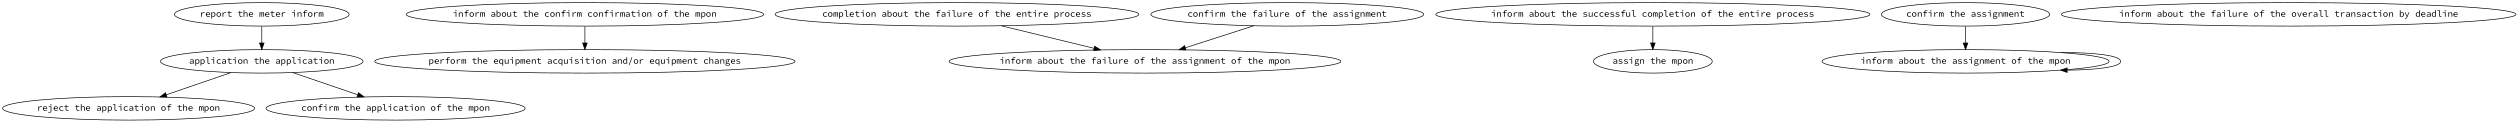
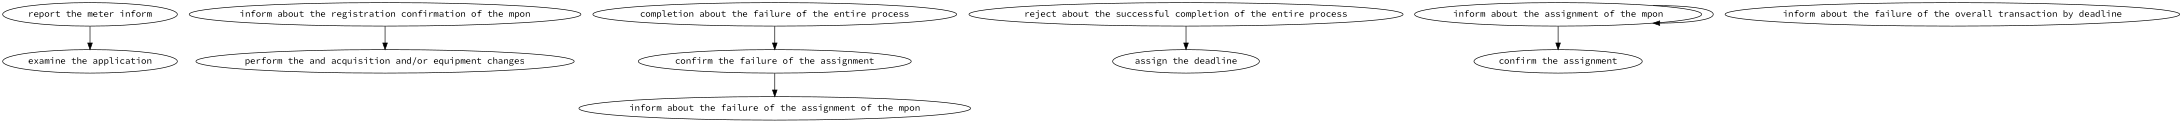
(585, 14) -> (385, 14)
(1653, 14) -> (1186, 14)
(1966, 35) -> (1558, 35)
(1048, 37) -> (775, 35)
(262, 61) -> (90, 61)
(585, 61) -> (385, 61)
(1653, 61) -> (1186, 61)
(129, 108) -> none
(396, 108) -> none
